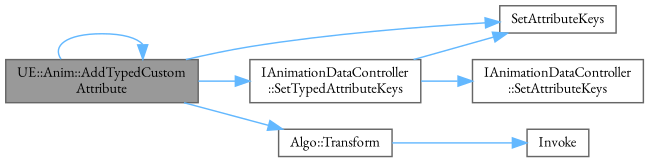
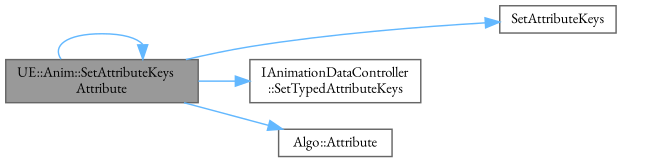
(453, 48) -> none
(102, 81) -> (102, 81)
(558, 81) -> none
(335, 143) -> (335, 143)
(558, 143) -> none
